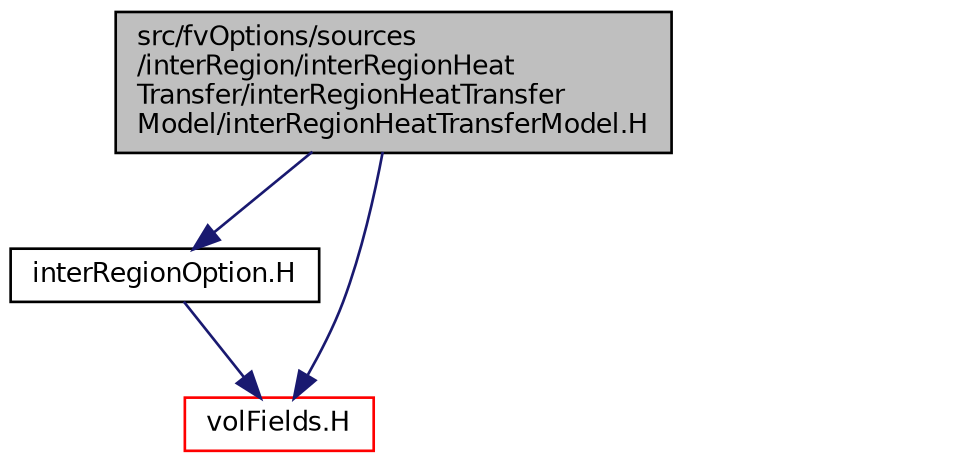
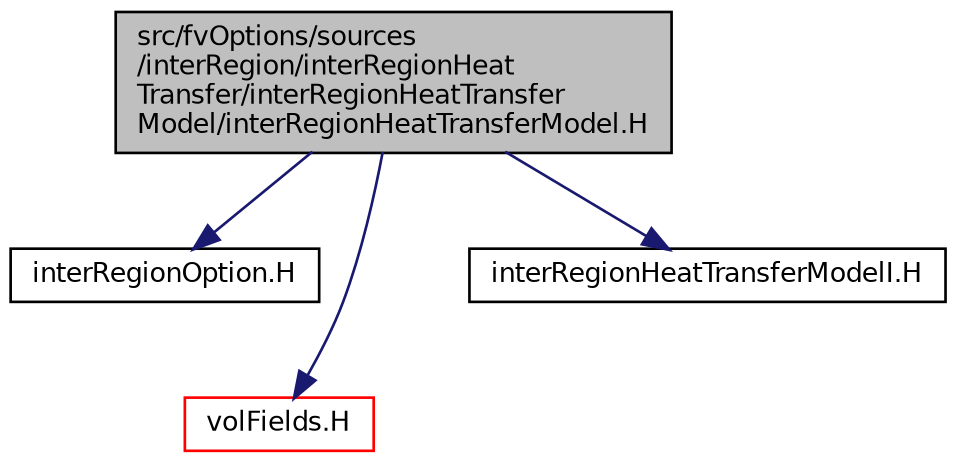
none -> (707, 275)
(214, 339) -> none
